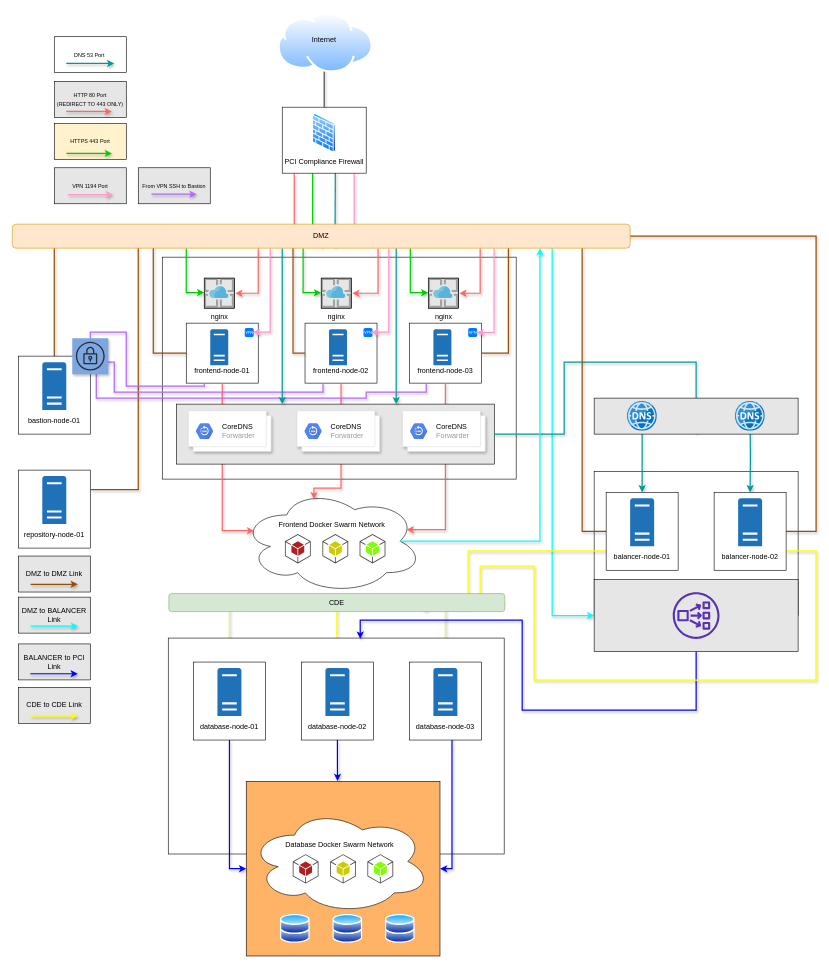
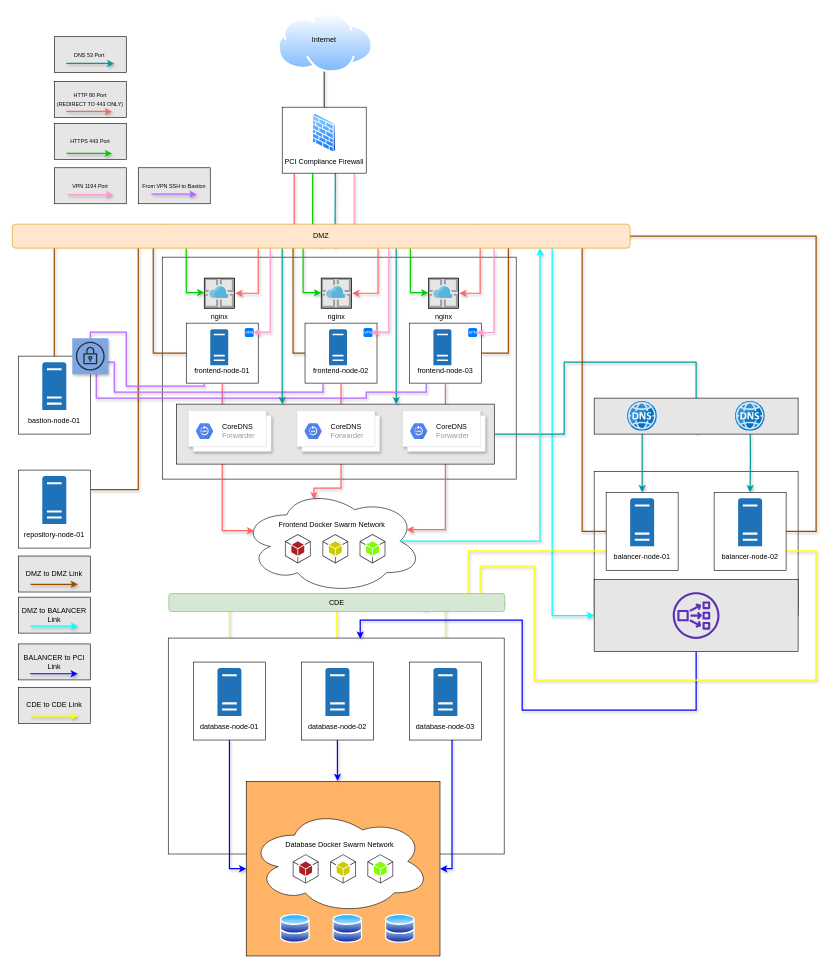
(90, 55) -> (90, 55)
(90, 141) -> (90, 141)
